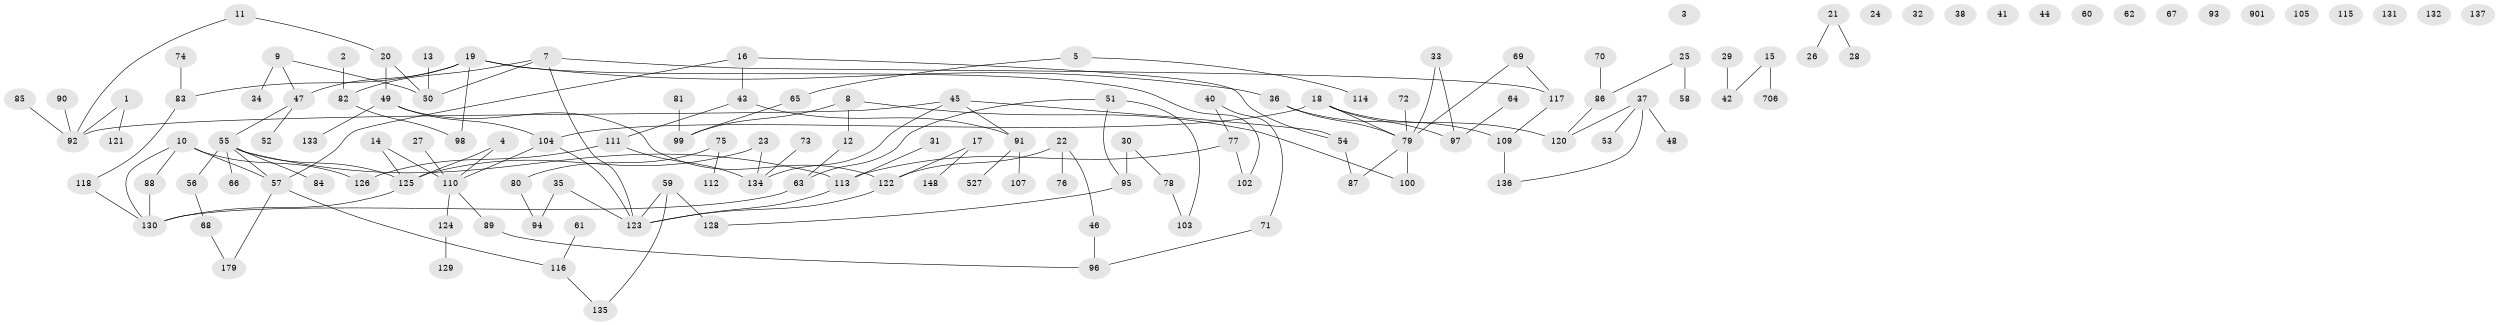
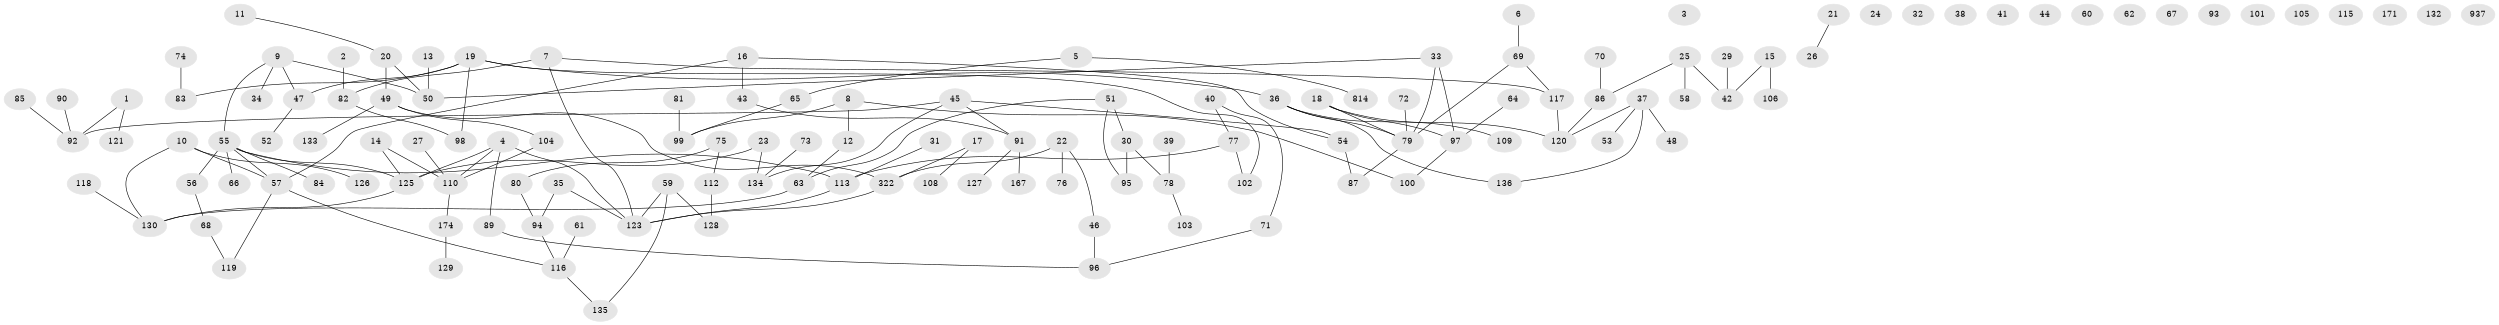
none -> (1519, 15)
(2258, 15) -> (2258, 15)
(2390, 15) -> (2390, 15)
(2478, 15) -> (2478, 15)
(1855, 57) -> none
(139, 59) -> none
(487, 78) -> (908, 78)
none -> (1706, 78)
(1361, 99) -> (1361, 99)
(1771, 99) -> (1771, 99)
(1531, 120) -> (1558, 120)
(255, 124) -> (233, 93)
(953, 127) -> none
(1194, 138) -> (1119, 120)
(613, 142) -> none
none -> (1169, 142)
(142, 149) -> none
(1408, 163) -> (1432, 163)
(1505, 163) -> (1384, 151)
(601, 175) -> (577, 172)
(150, 184) -> none
(887, 184) -> (887, 184)
(931, 184) -> (931, 184)
(975, 184) -> (975, 184)
(1019, 184) -> (1019, 184)
(470, 205) -> (494, 184)
(921, 213) -> (711, 208)
(446, 226) -> (446, 226)
none -> (548, 247)
(229, 268) -> (229, 268)
